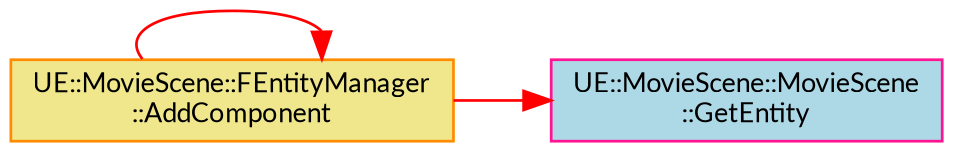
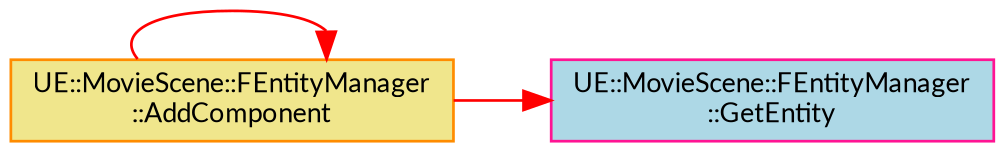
(747, 100) -> (772, 100)
